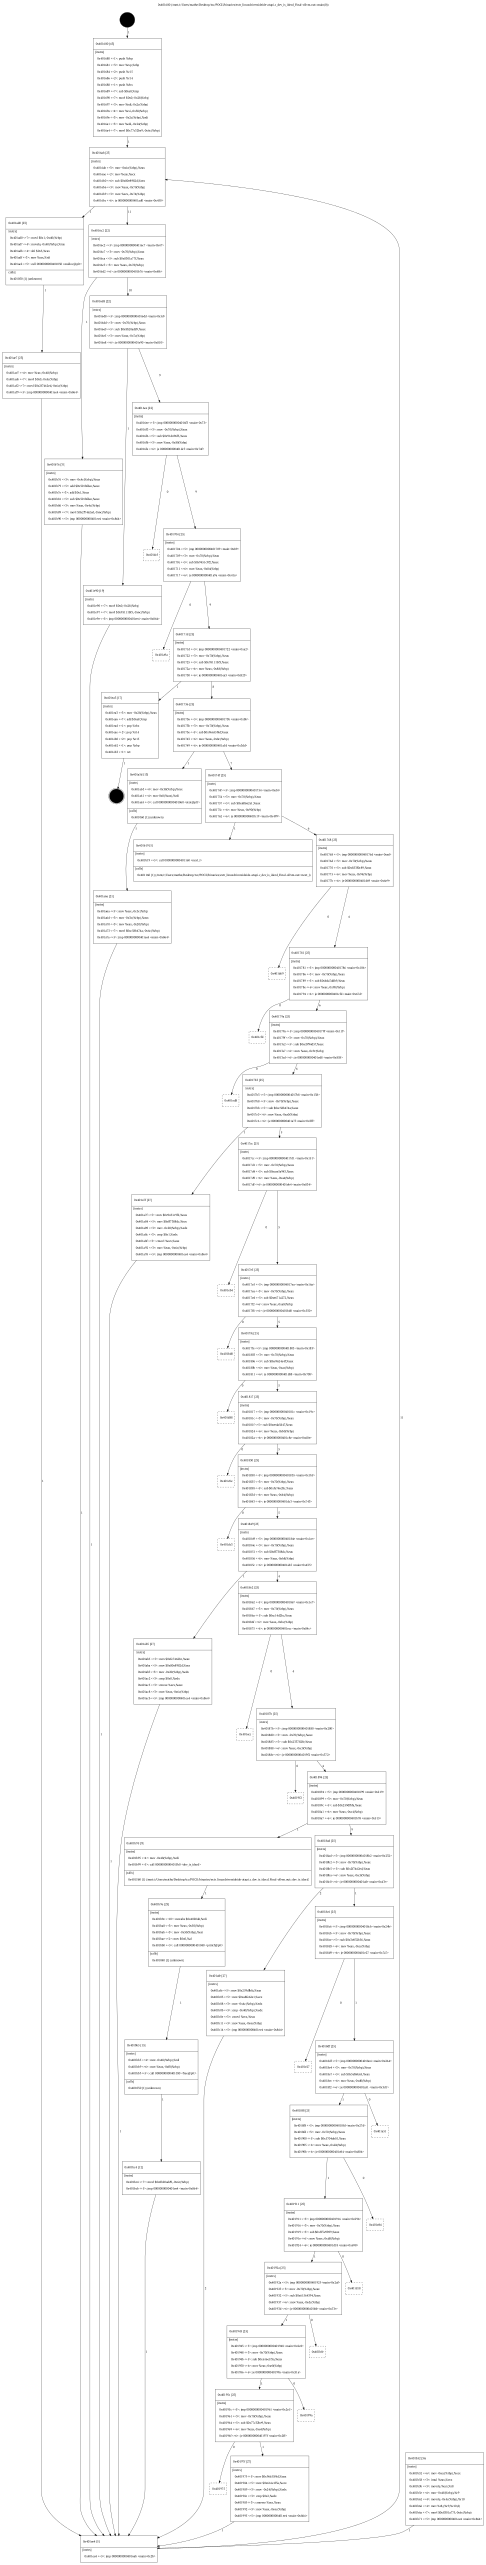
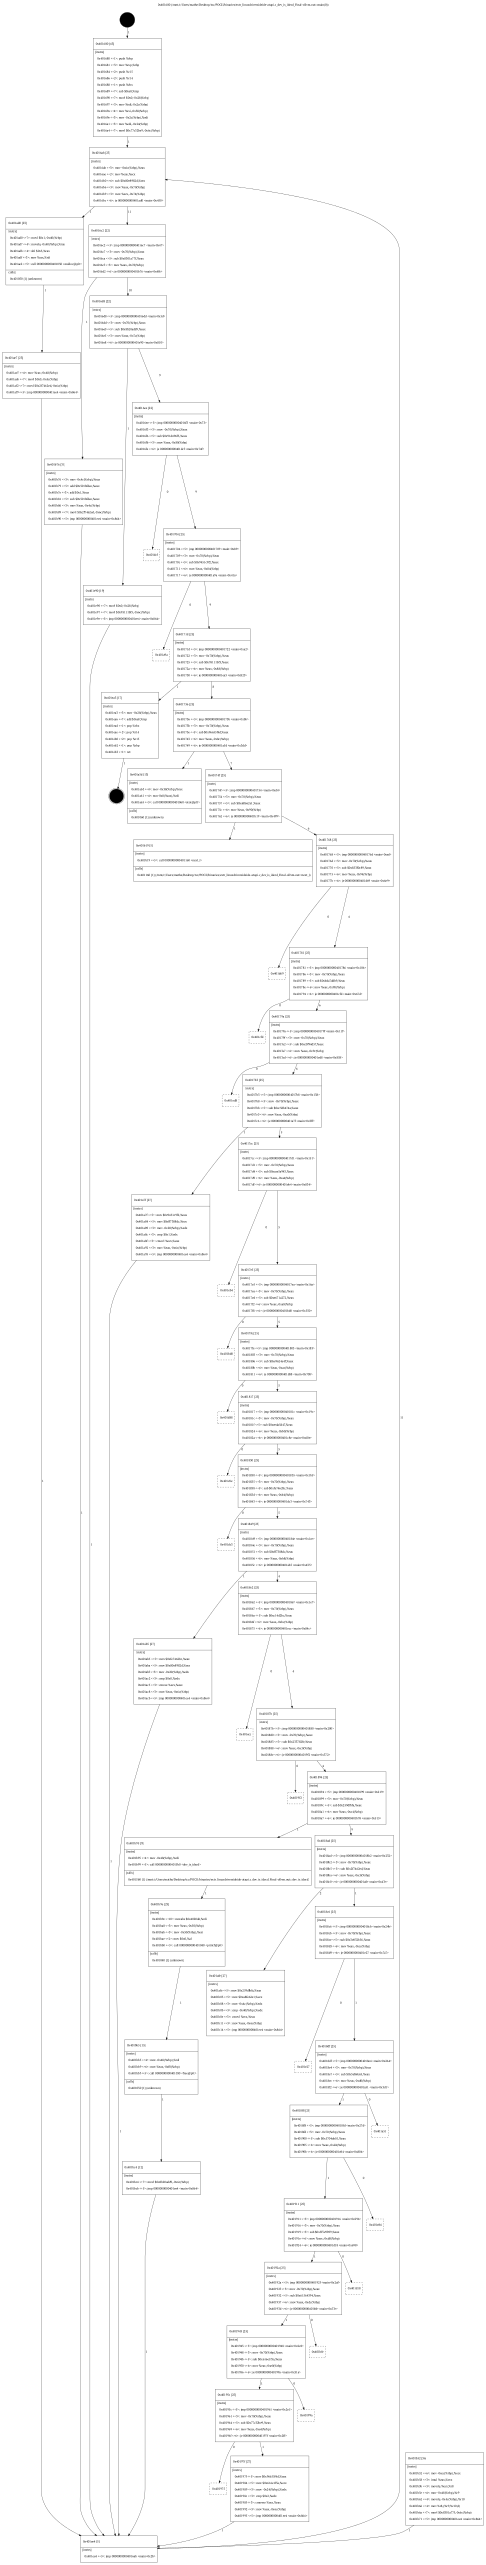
(132, 917) -> none
(204, 2295) -> none
